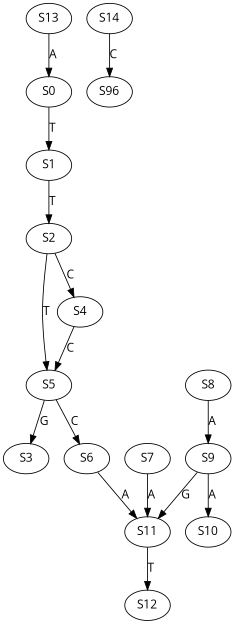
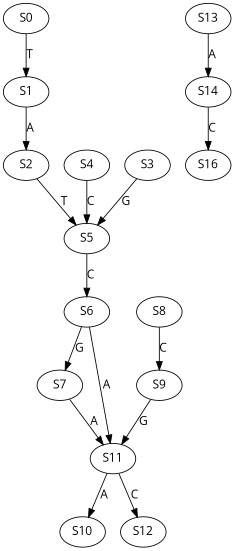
(49, 51) -> (208, 51)
(110, 92) -> (208, 165)
(52, 202) -> (30, 129)
(63, 271) -> none
none -> (75, 345)
(39, 418) -> (120, 199)
(212, 422) -> (164, 349)
(208, 491) -> (99, 491)
(151, 569) -> (135, 495)
